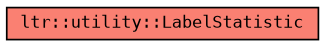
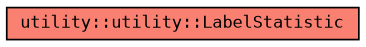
(163, 24) -> (183, 24)
